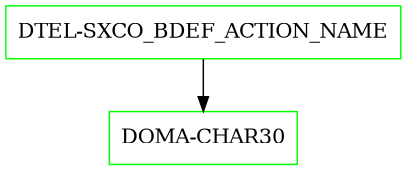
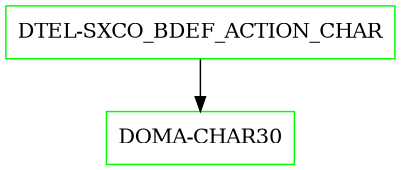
(203, 32) -> (200, 32)
